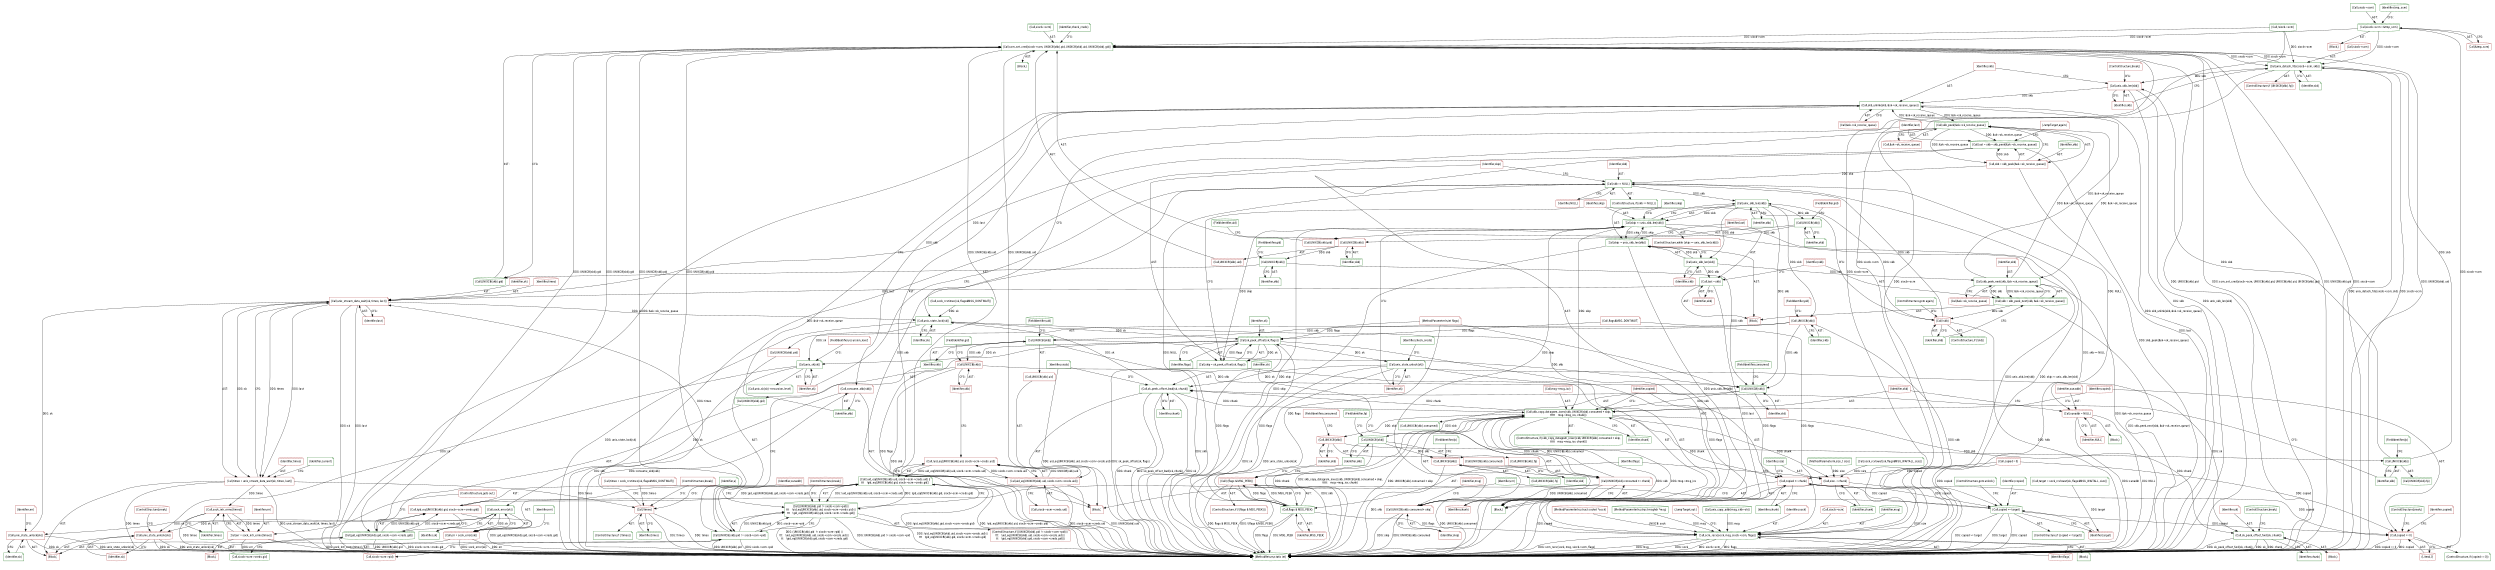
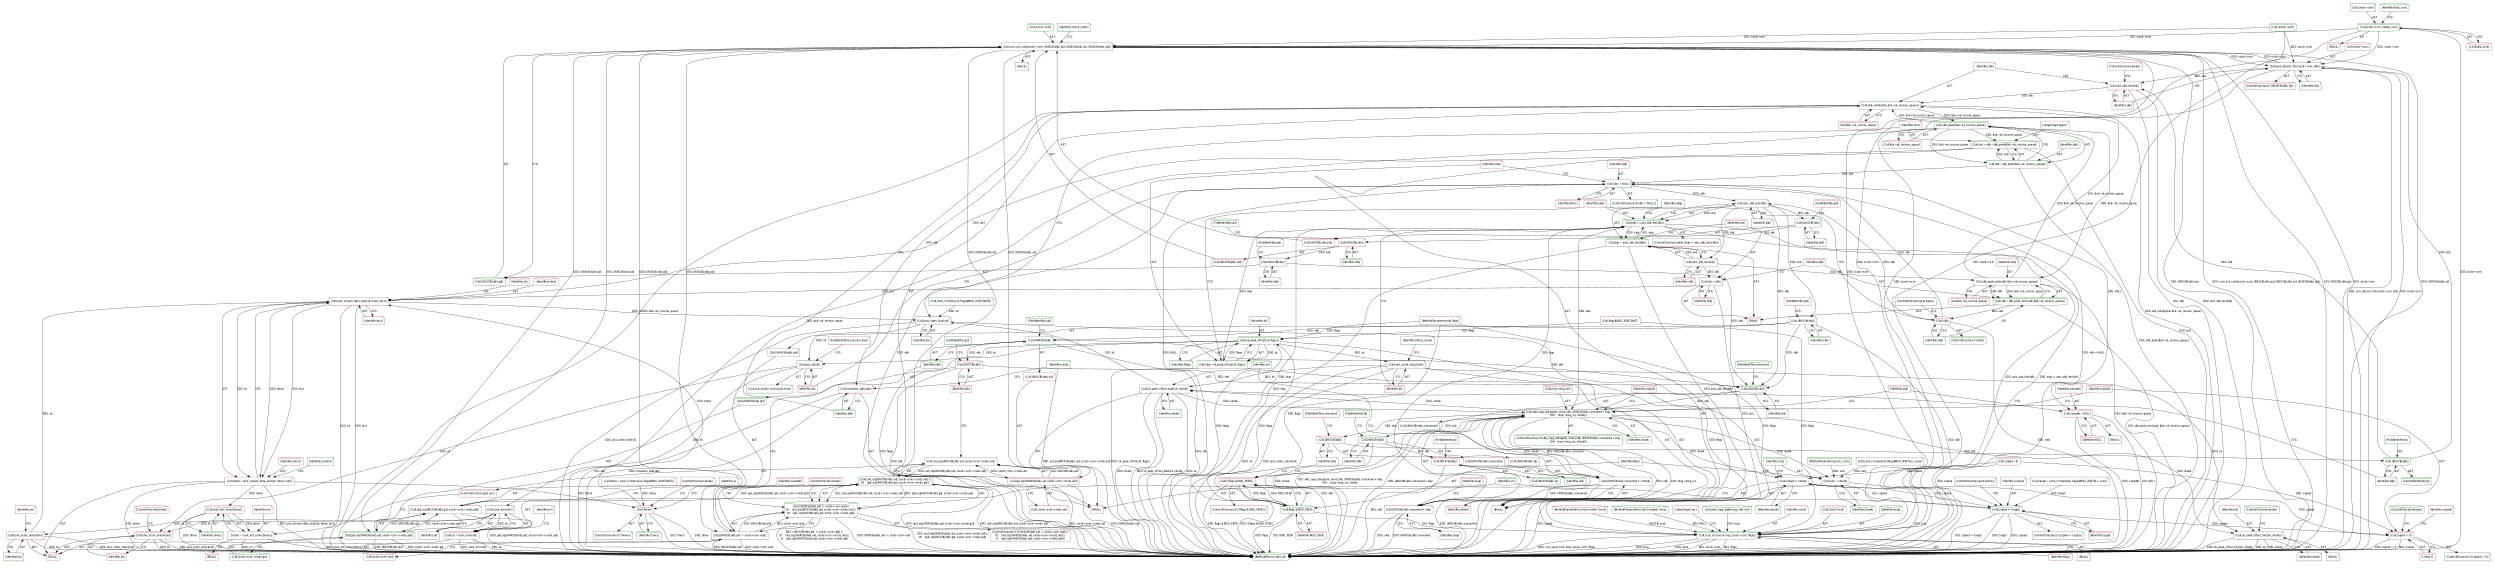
none -> (2010, 154)
(2017, 164) -> (2017, 164)
none -> (1939, 274)
(1093, 330) -> none
(1108, 376) -> (962, 383)
(1026, 469) -> (722, 470)
(2085, 507) -> (2039, 495)
(1700, 524) -> (1700, 524)
